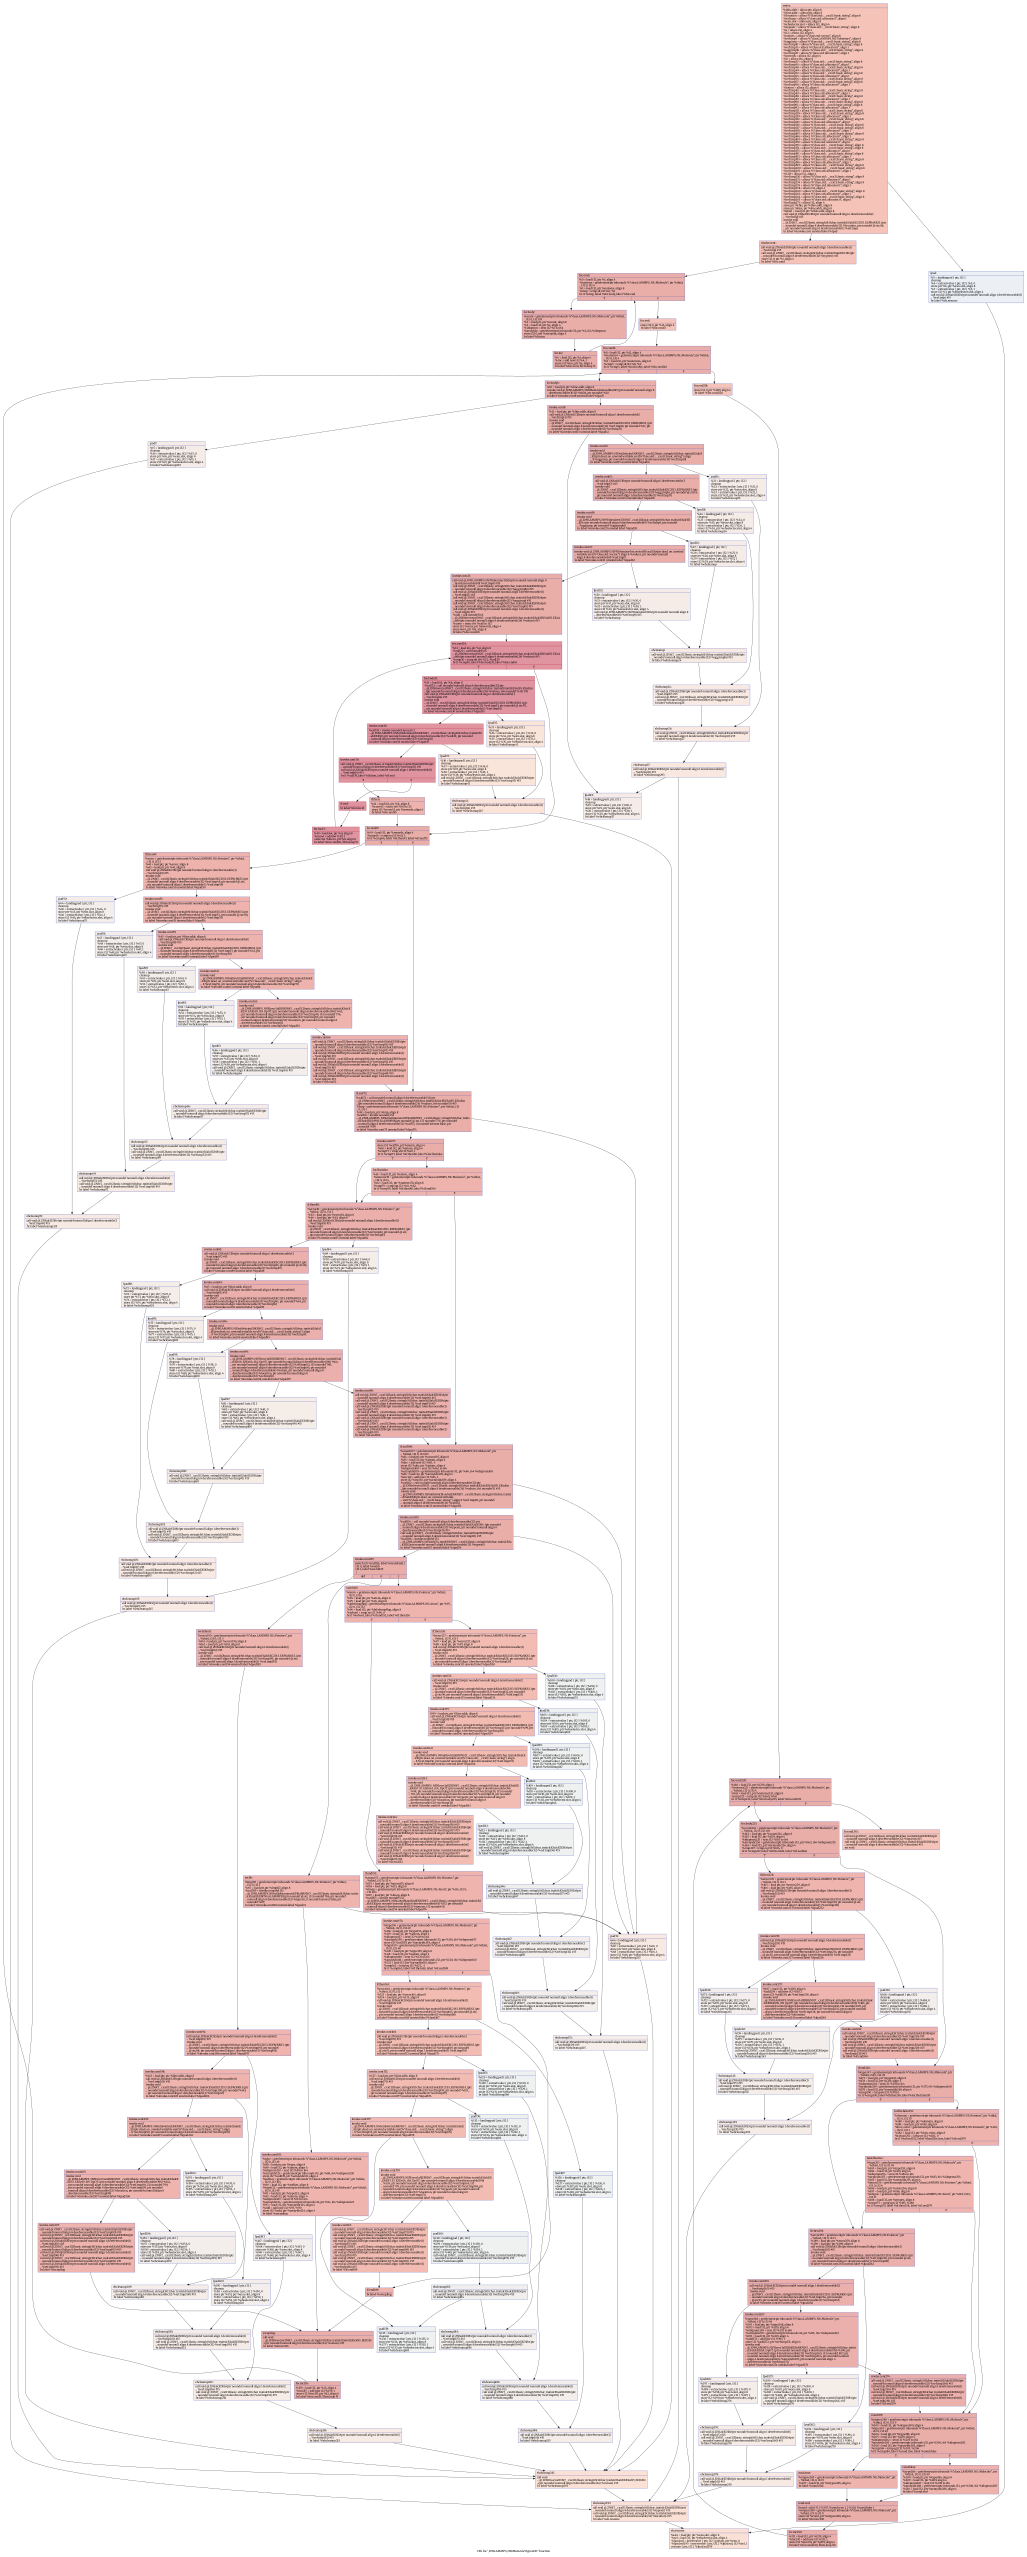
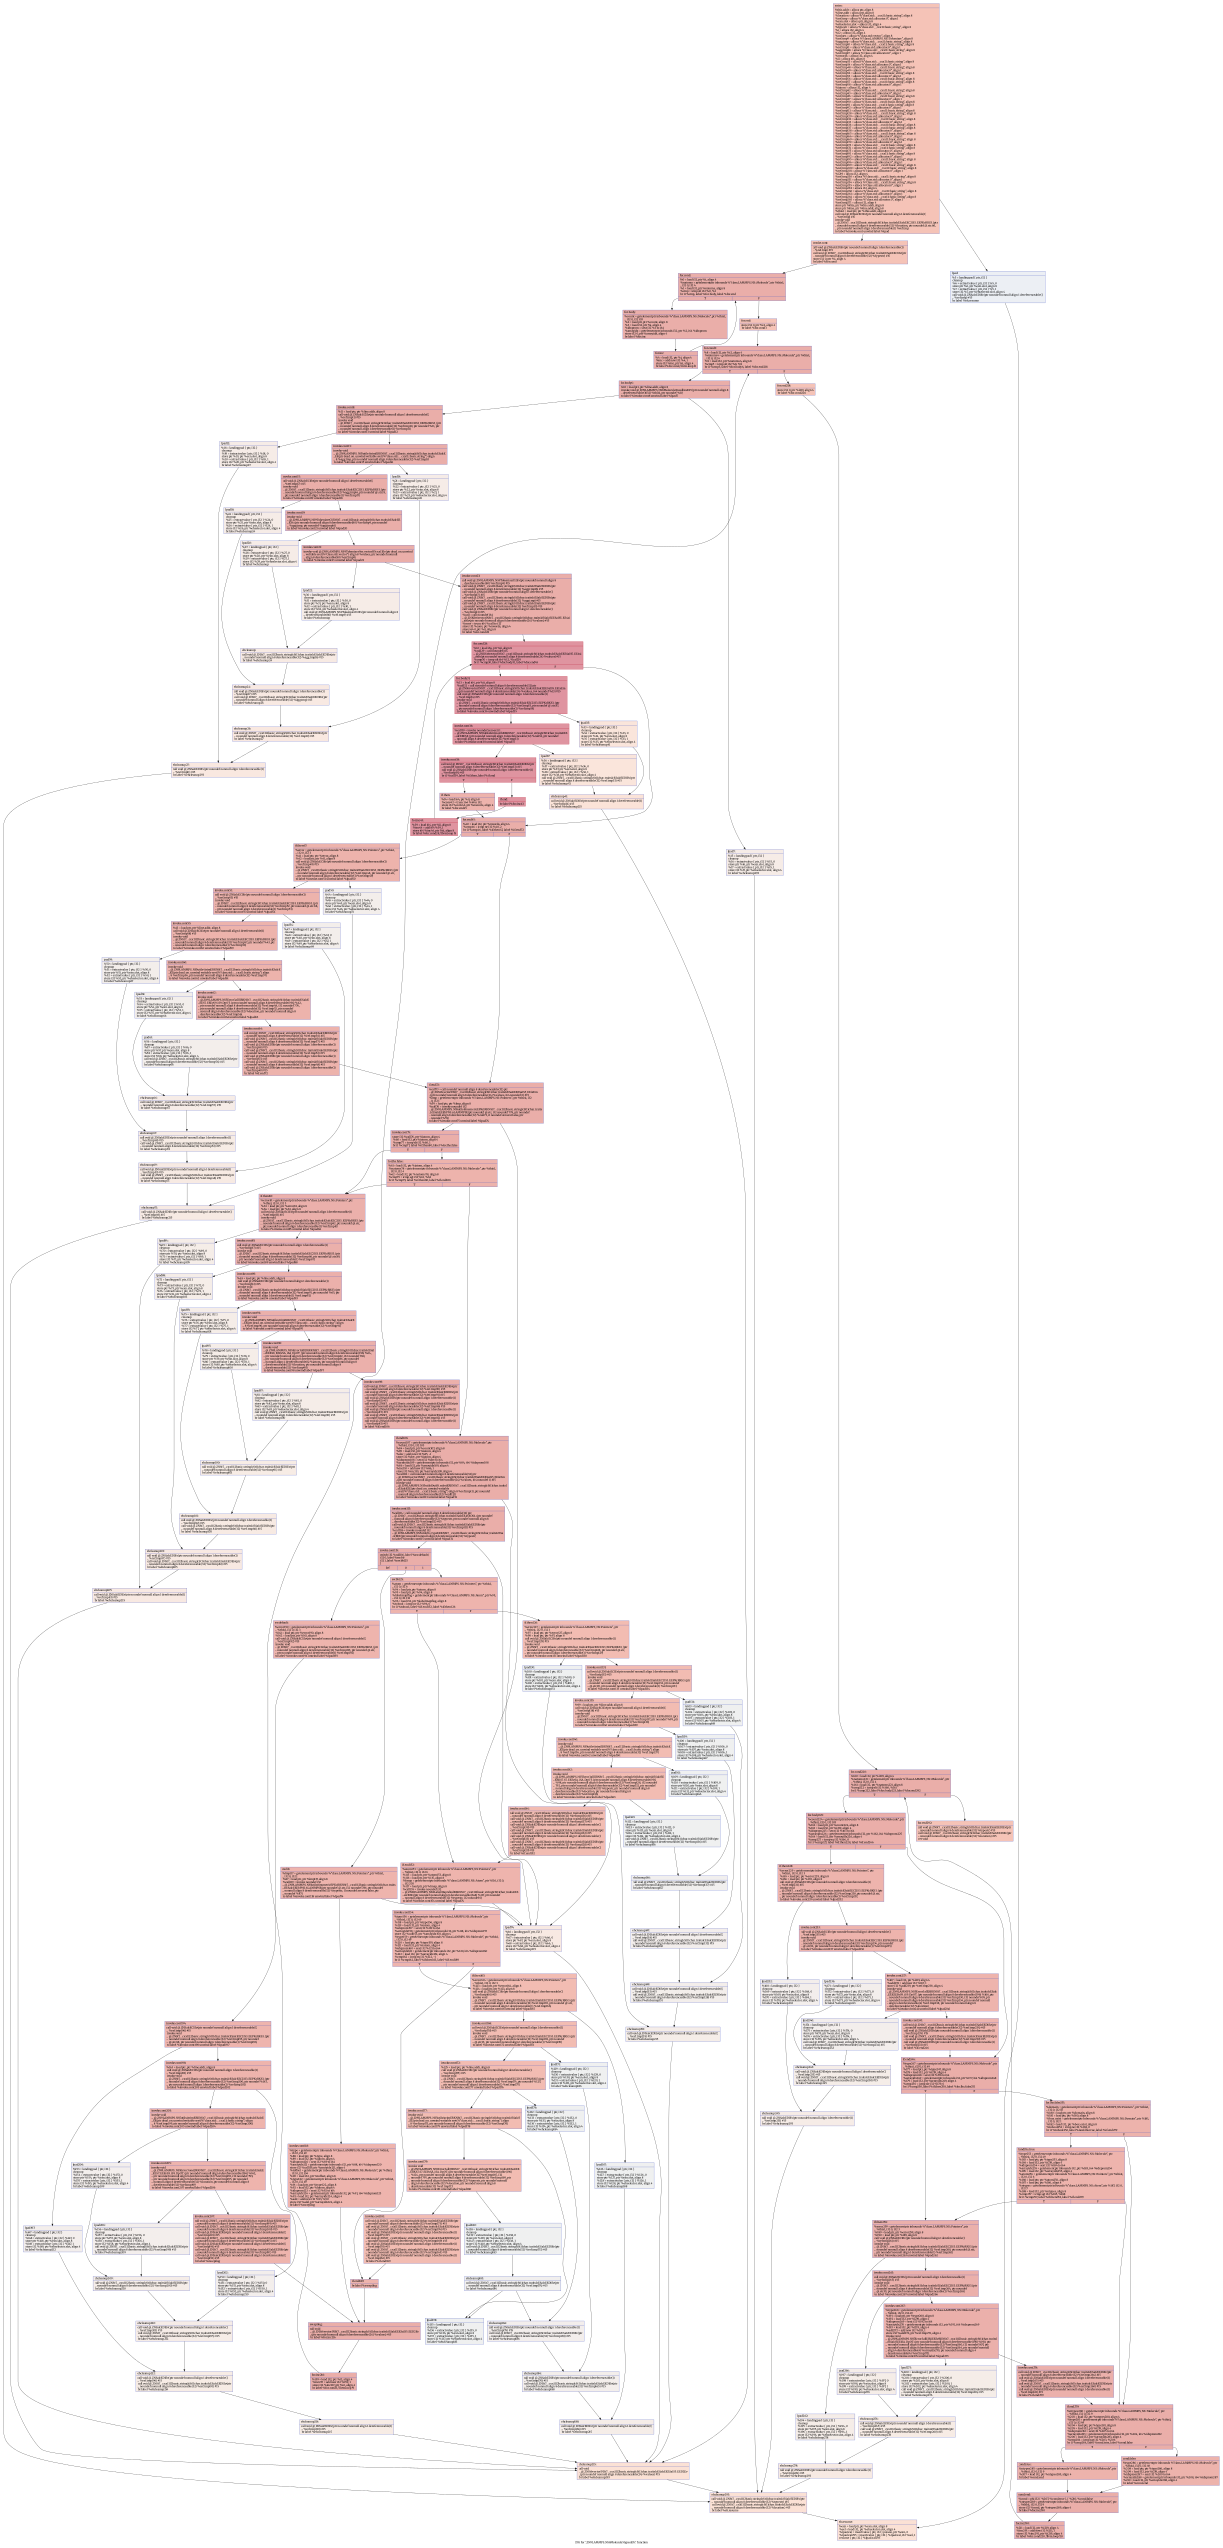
(652, 785) -> (218, 612)
